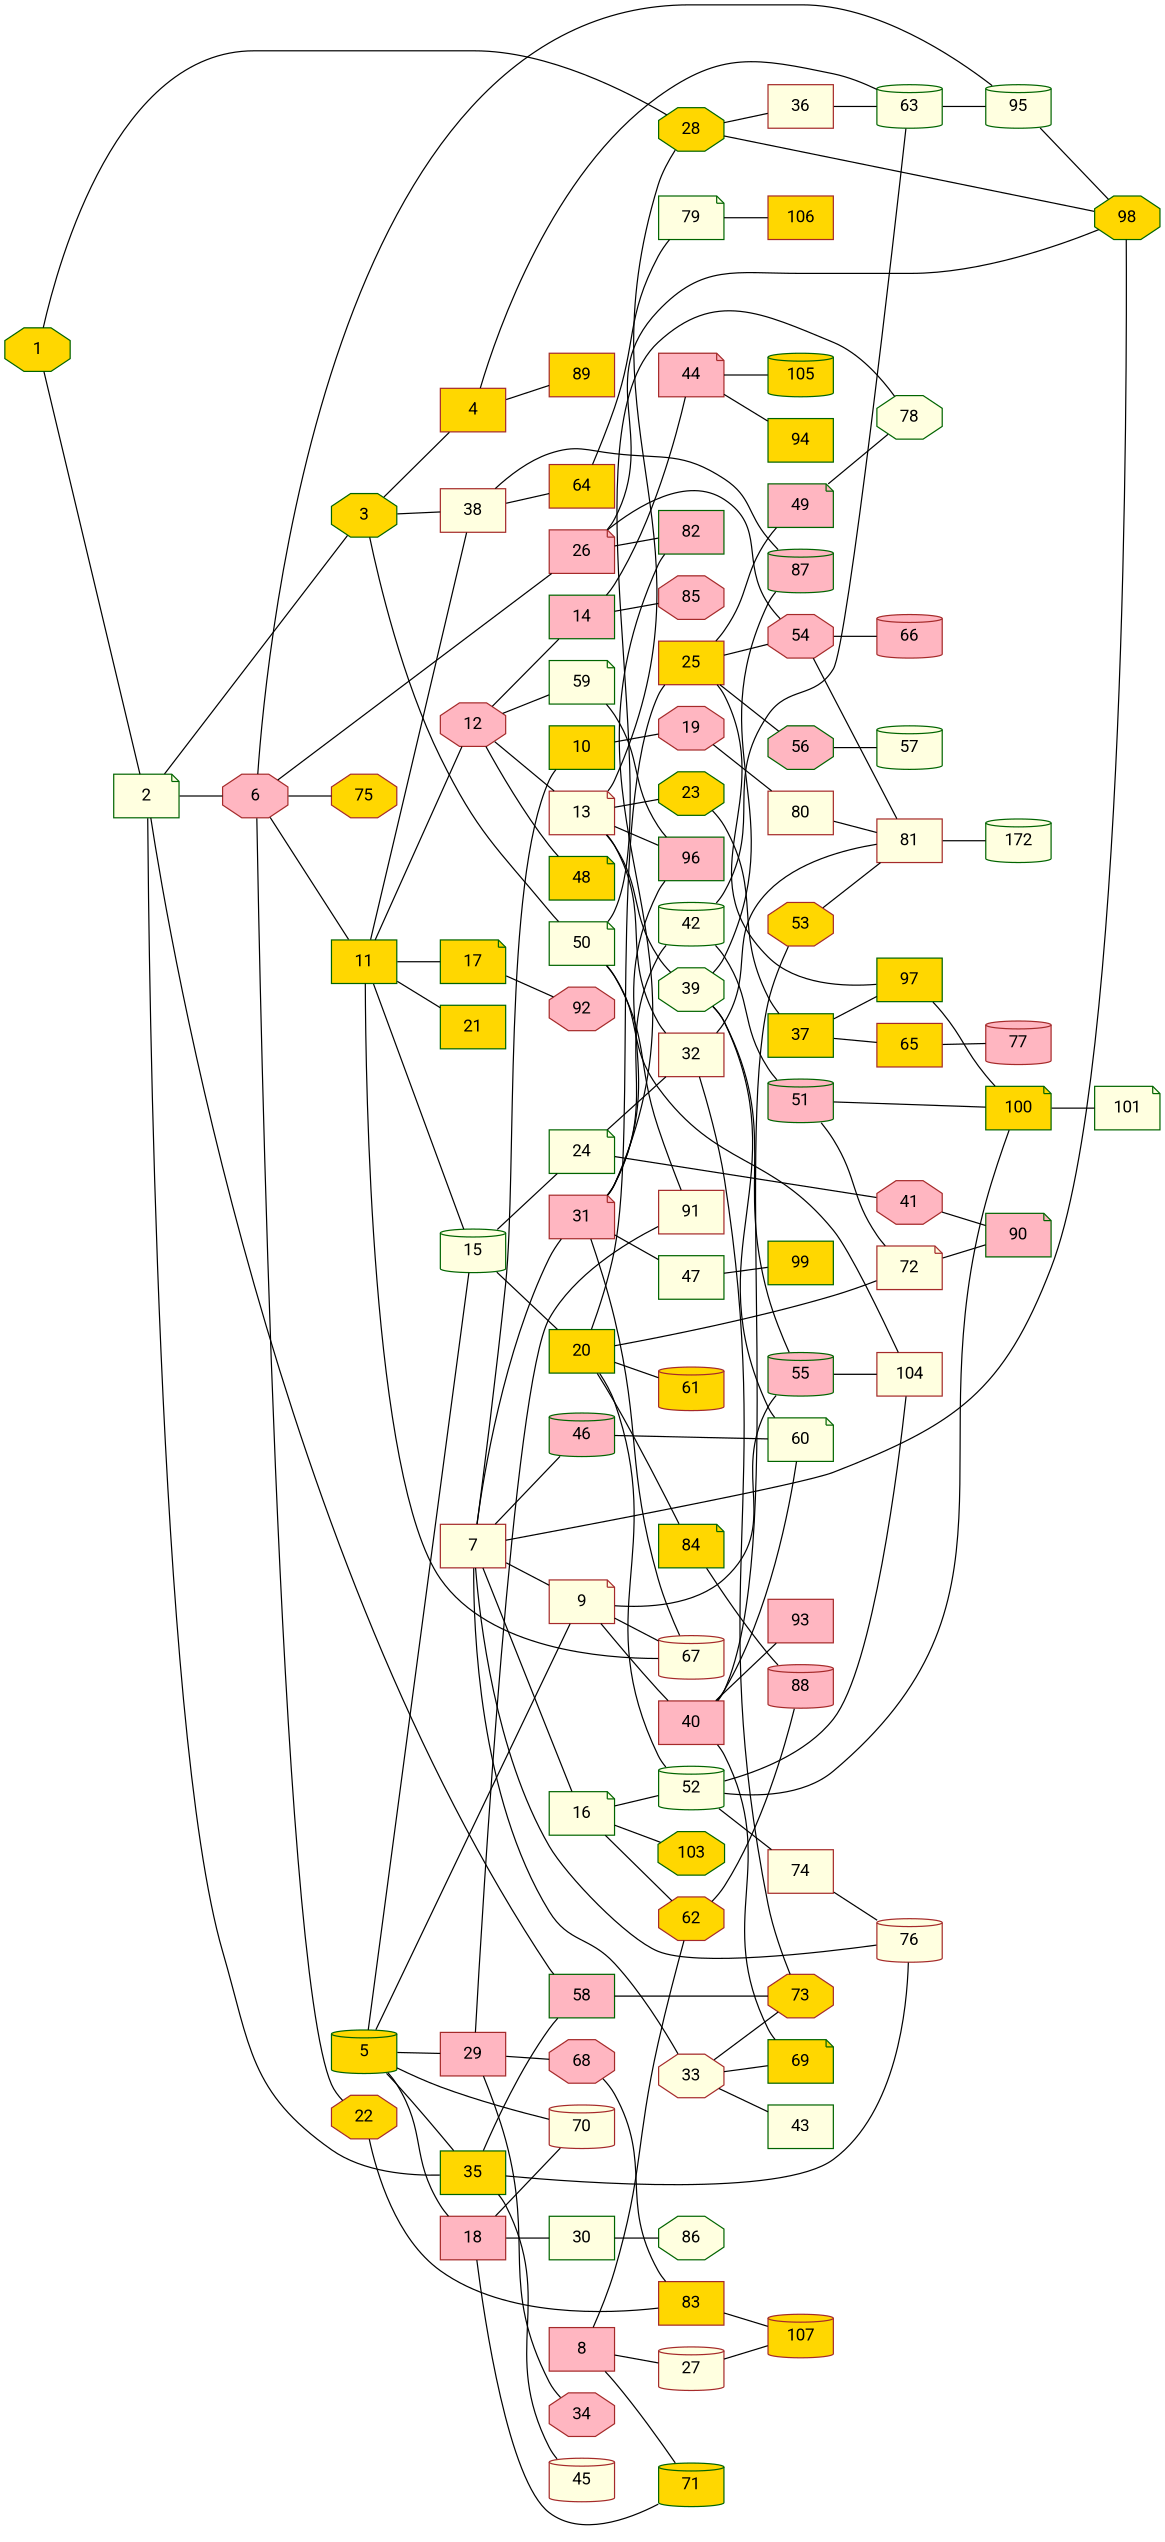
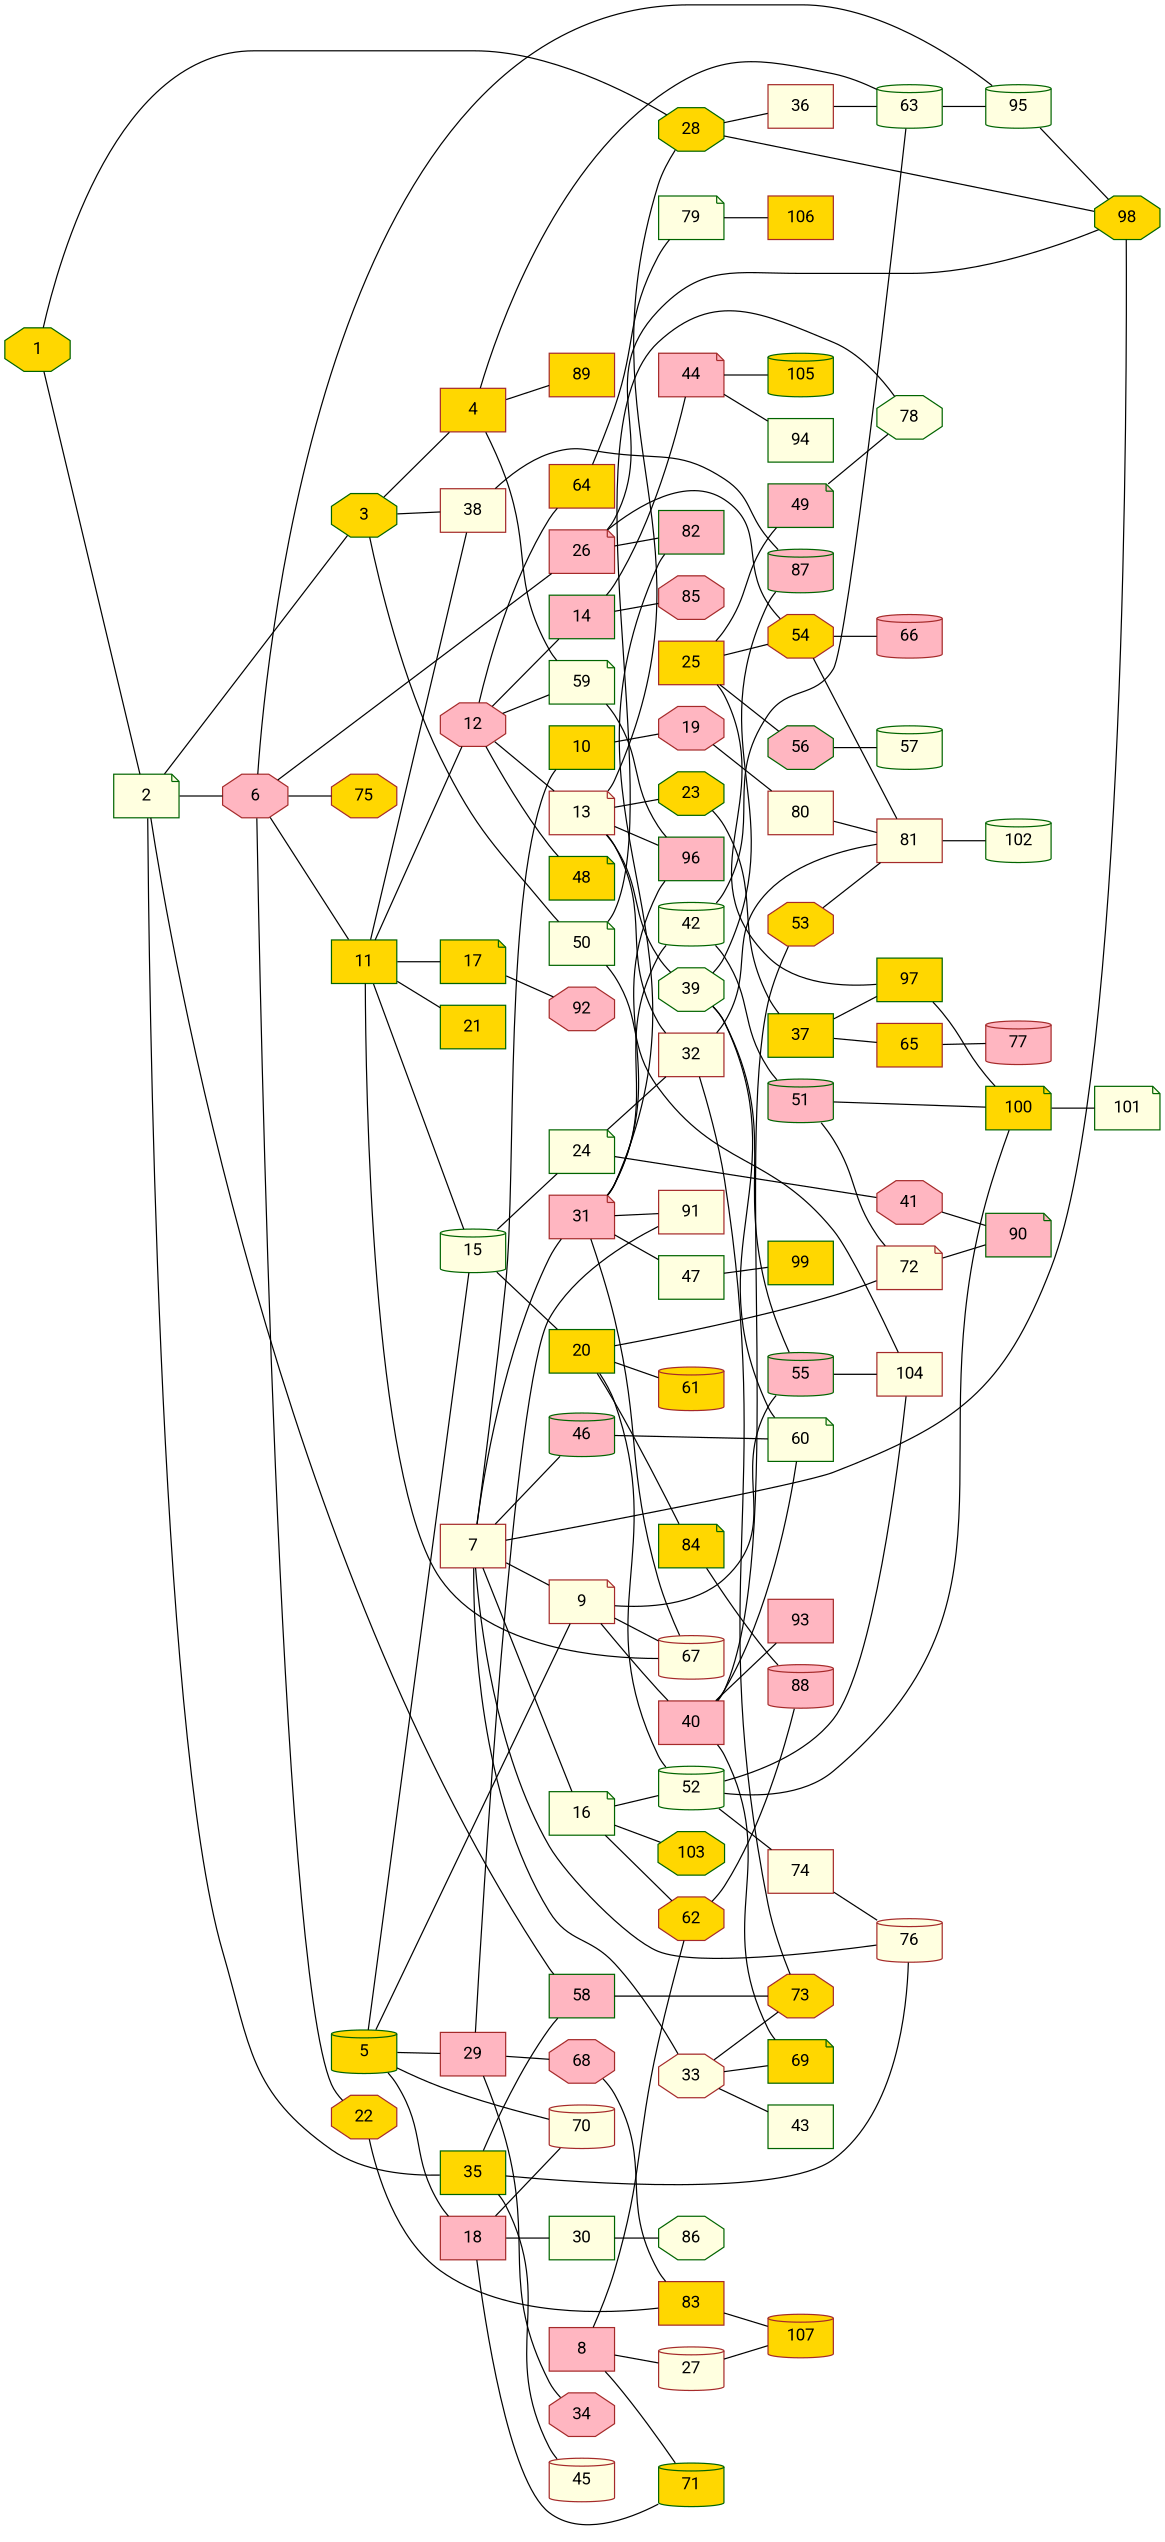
(801, 440) -> (801, 440)
(528, 498) -> (513, 592)
none -> (521, 547)
(801, 636) -> (801, 636)
(1018, 841) -> (1018, 841)
(625, 1023) -> none
(652, 1106) -> (637, 1215)
(421, 2111) -> none
